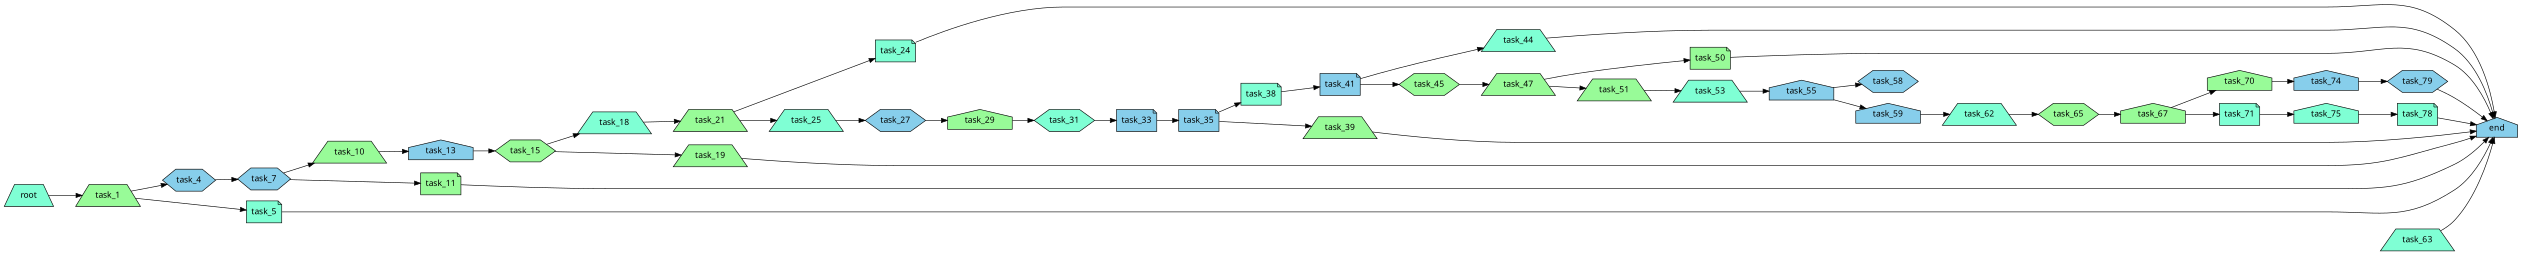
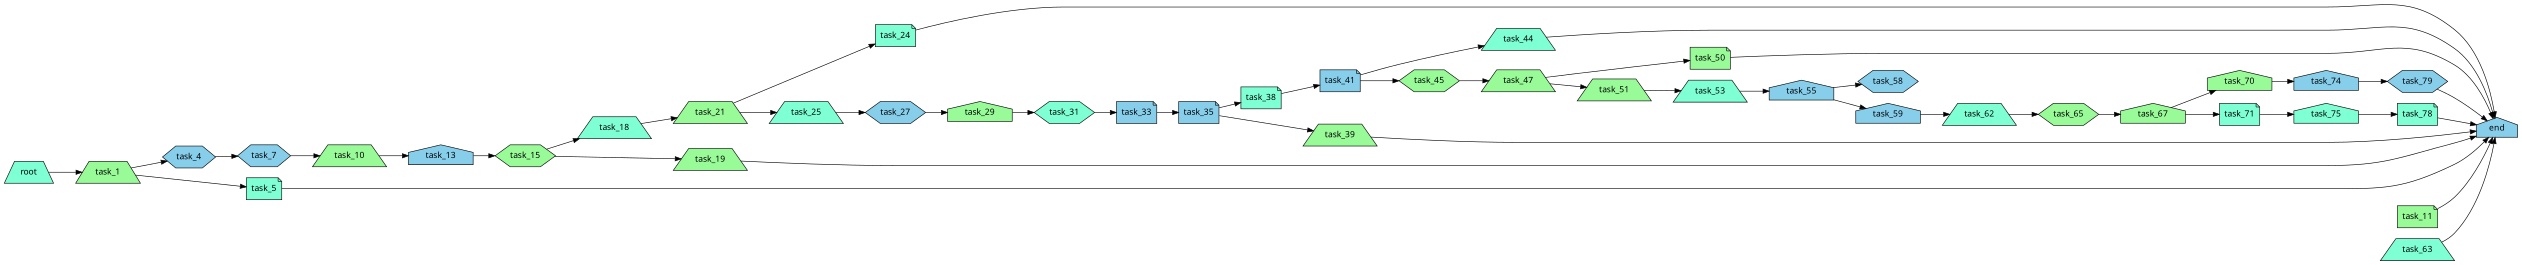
(352, 181) -> none
